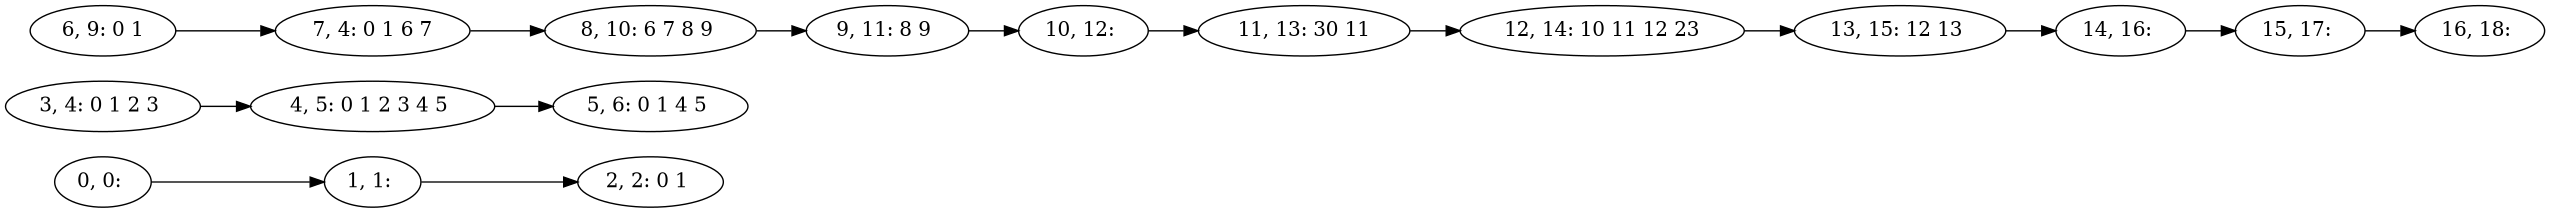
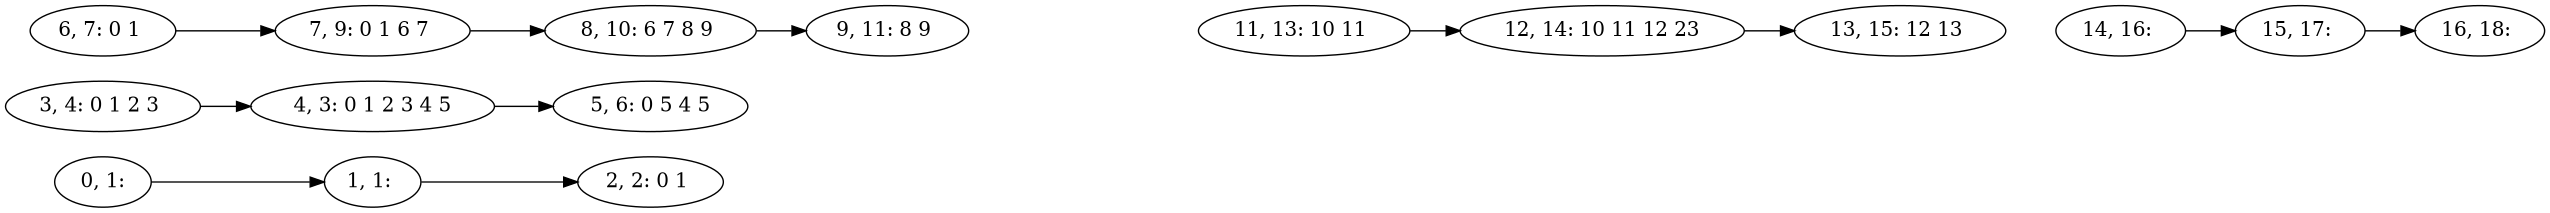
(103, 31) -> (103, 31)
(373, 31) -> (373, 31)
(1083, 31) -> none
(1304, 31) -> (1304, 31)
(2024, 31) -> none
(373, 106) -> (373, 106)
(651, 106) -> (651, 106)
(103, 182) -> (103, 182)
